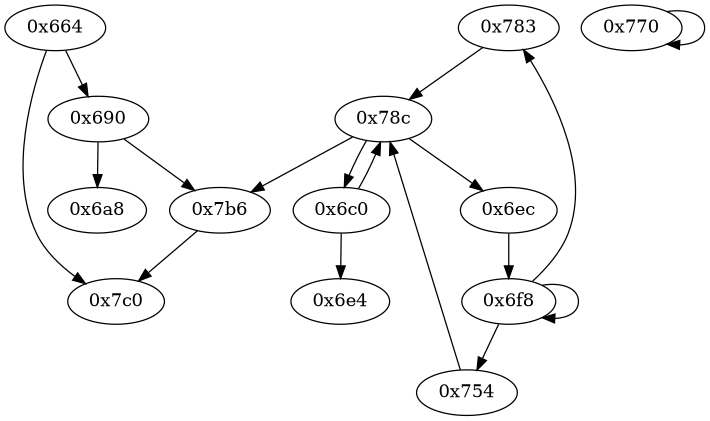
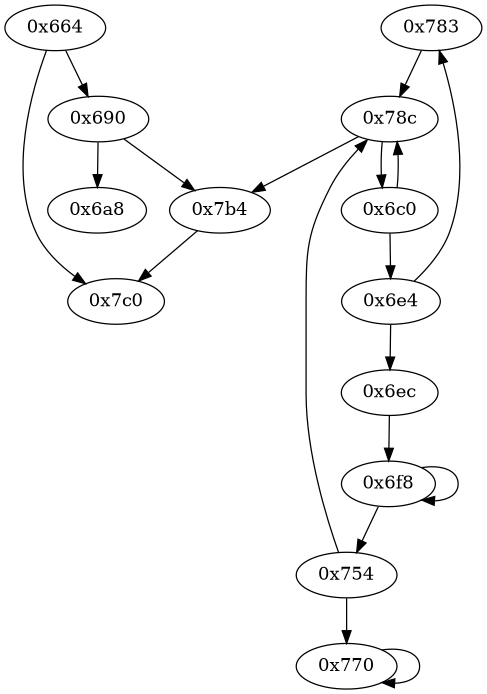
(441, 161) -> (390, 341)
(574, 173) -> (459, 178)
(220, 210) -> (220, 210)
none -> (347, 614)
